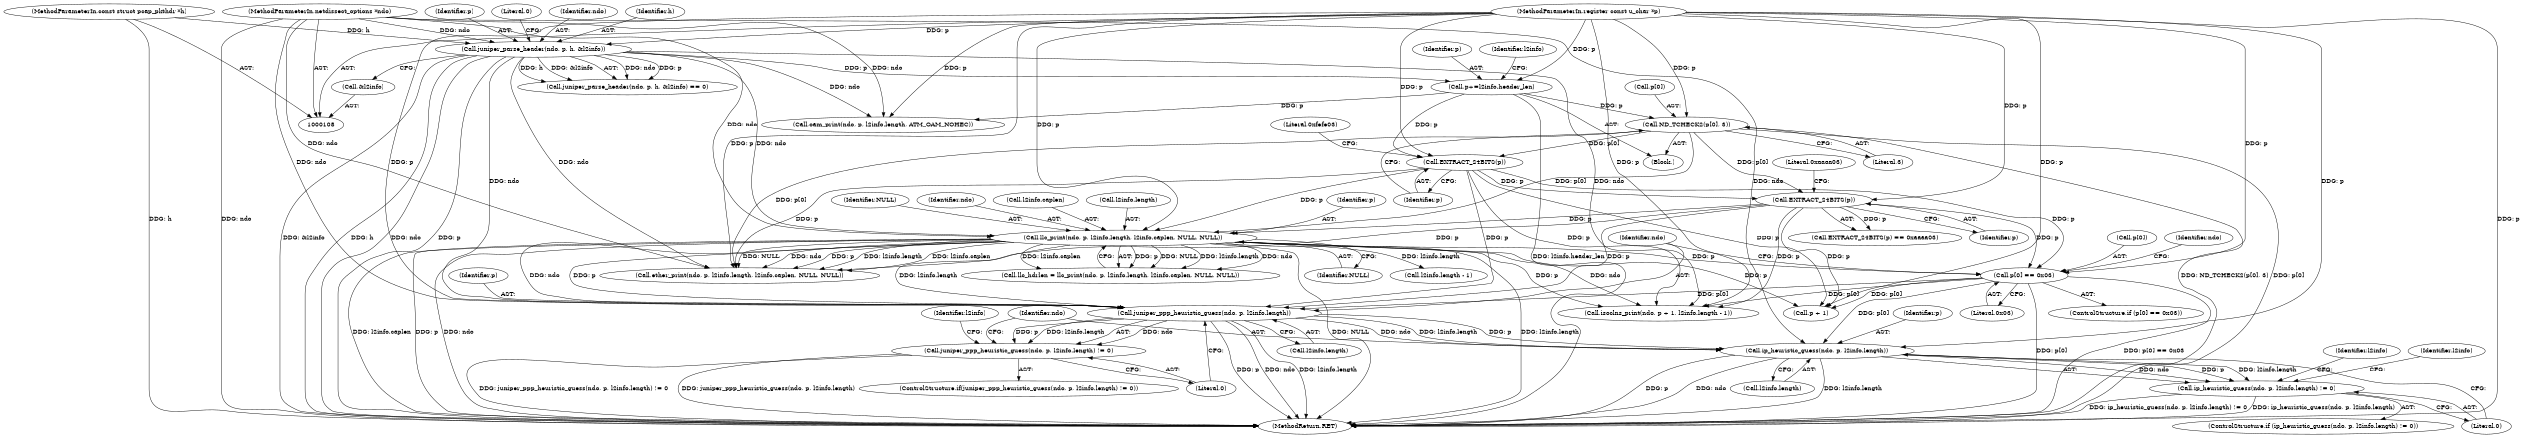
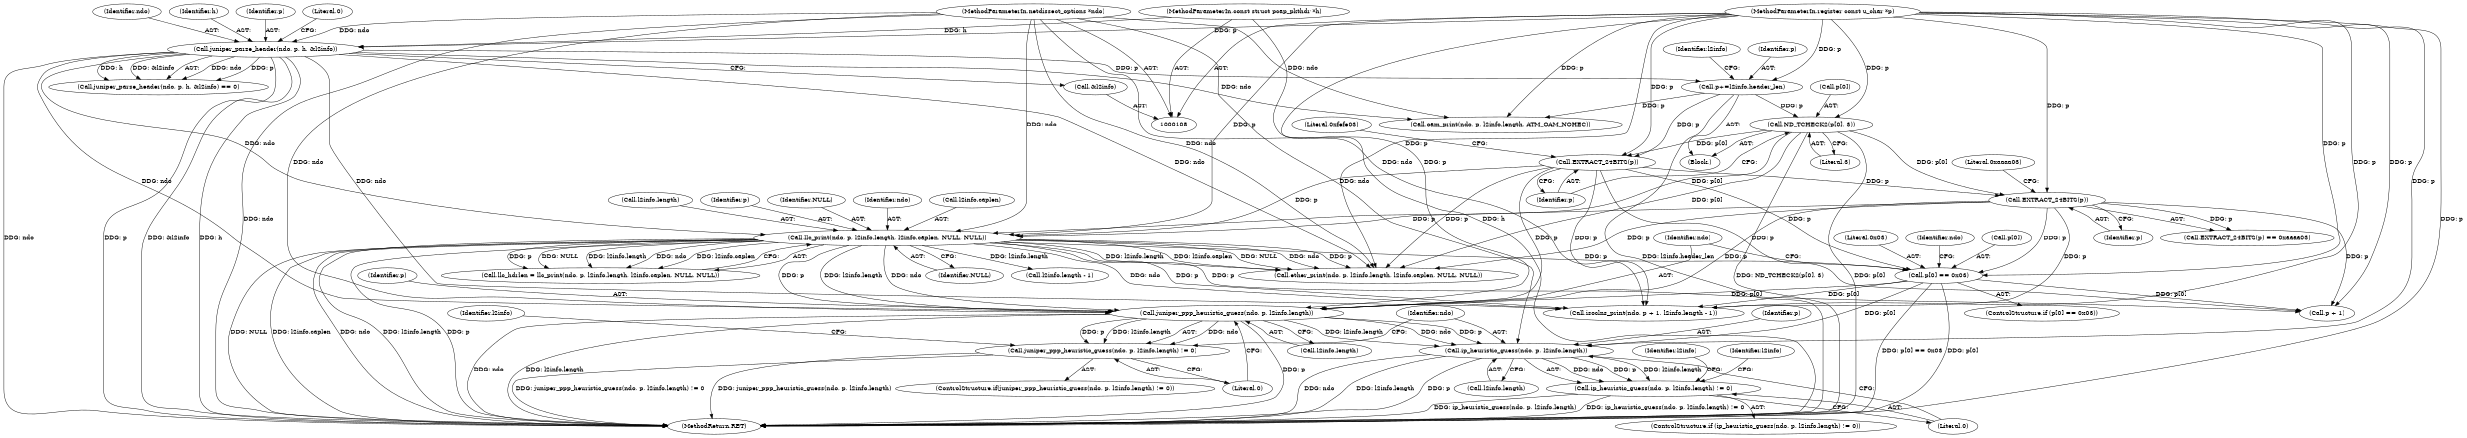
none -> (1357, 147)
(2010, 293) -> none
